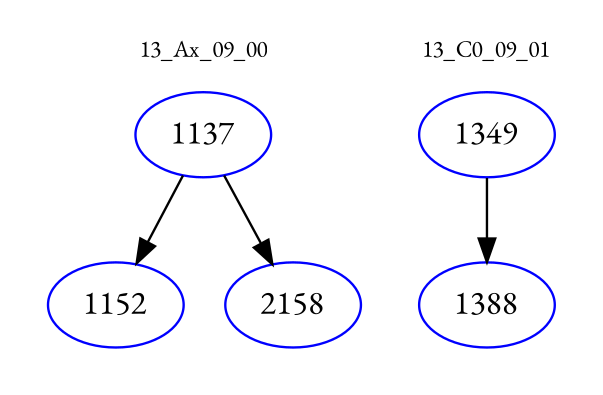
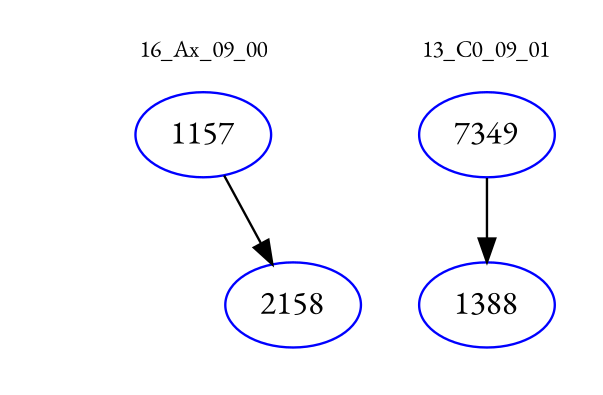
(204, 51) -> (204, 51)
(203, 135) -> (203, 135)
(487, 135) -> (487, 135)
(116, 305) -> none
